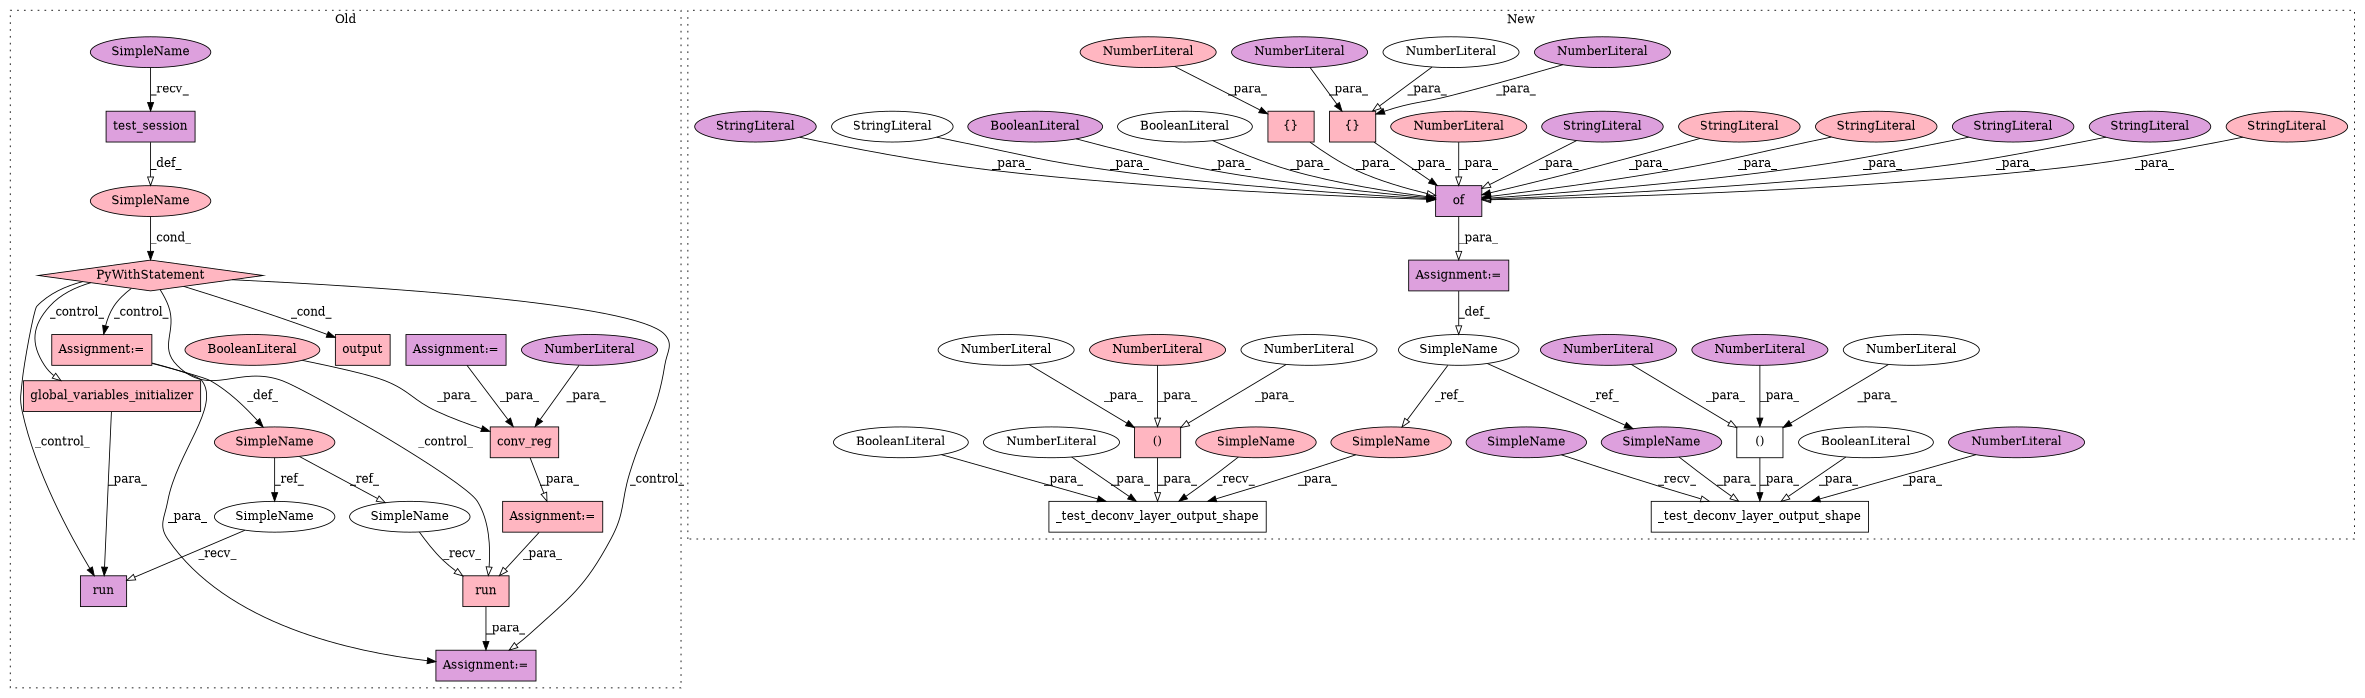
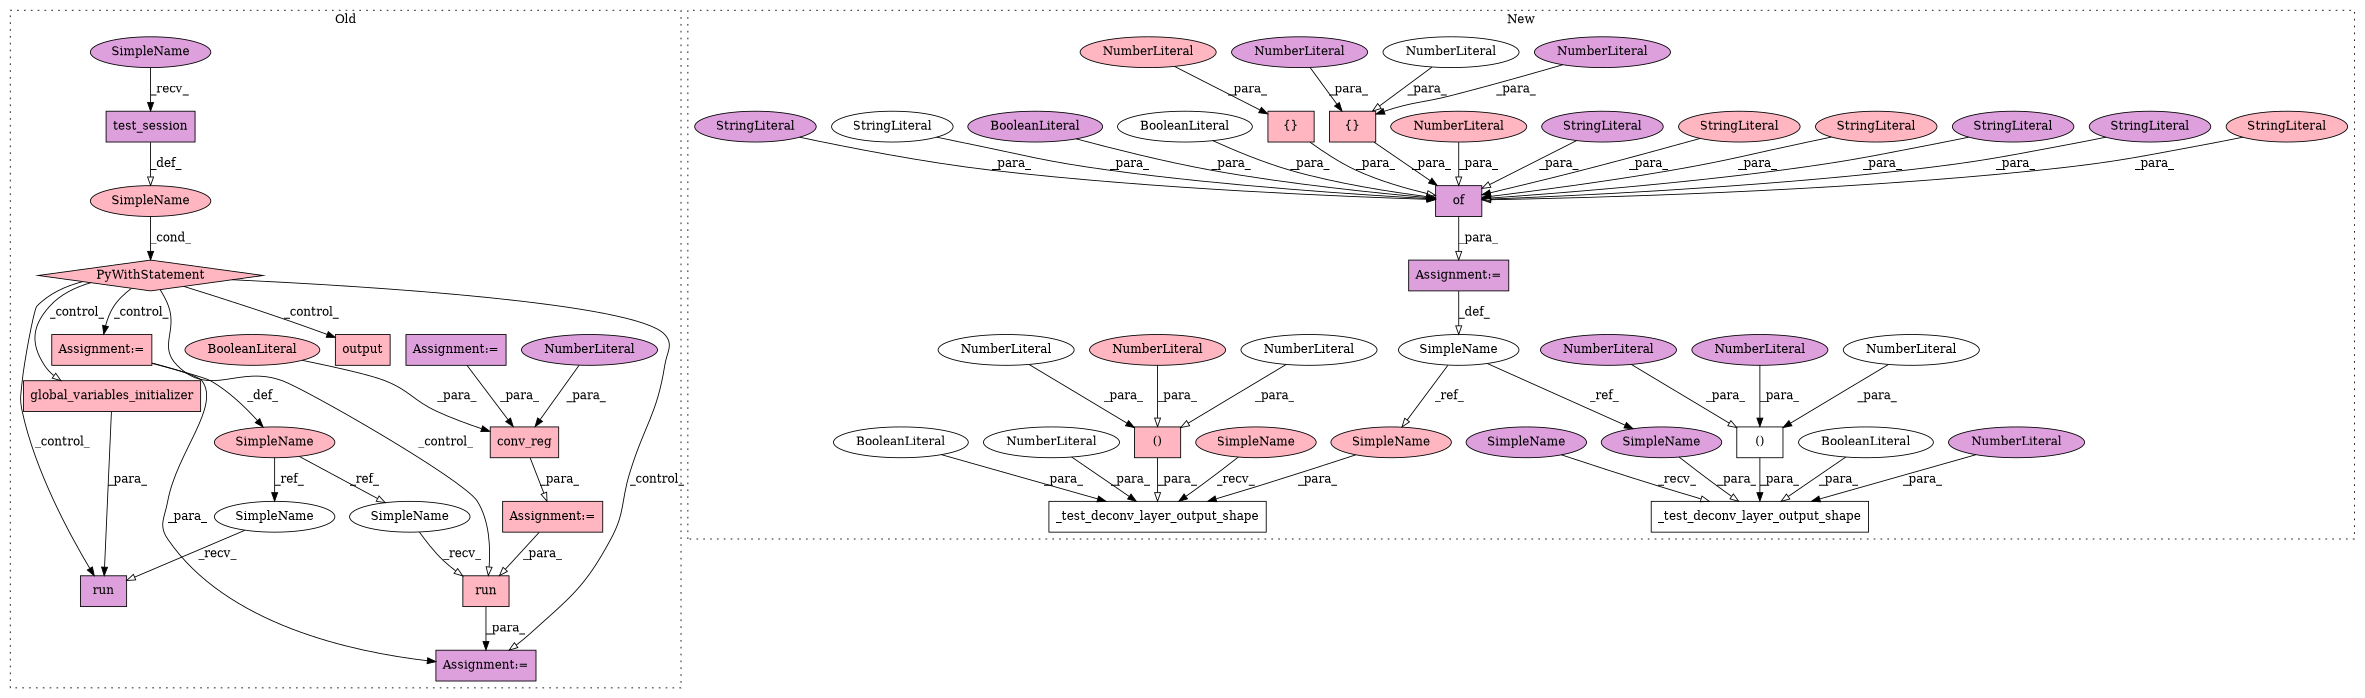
(311, 313) -> (311, 313)
